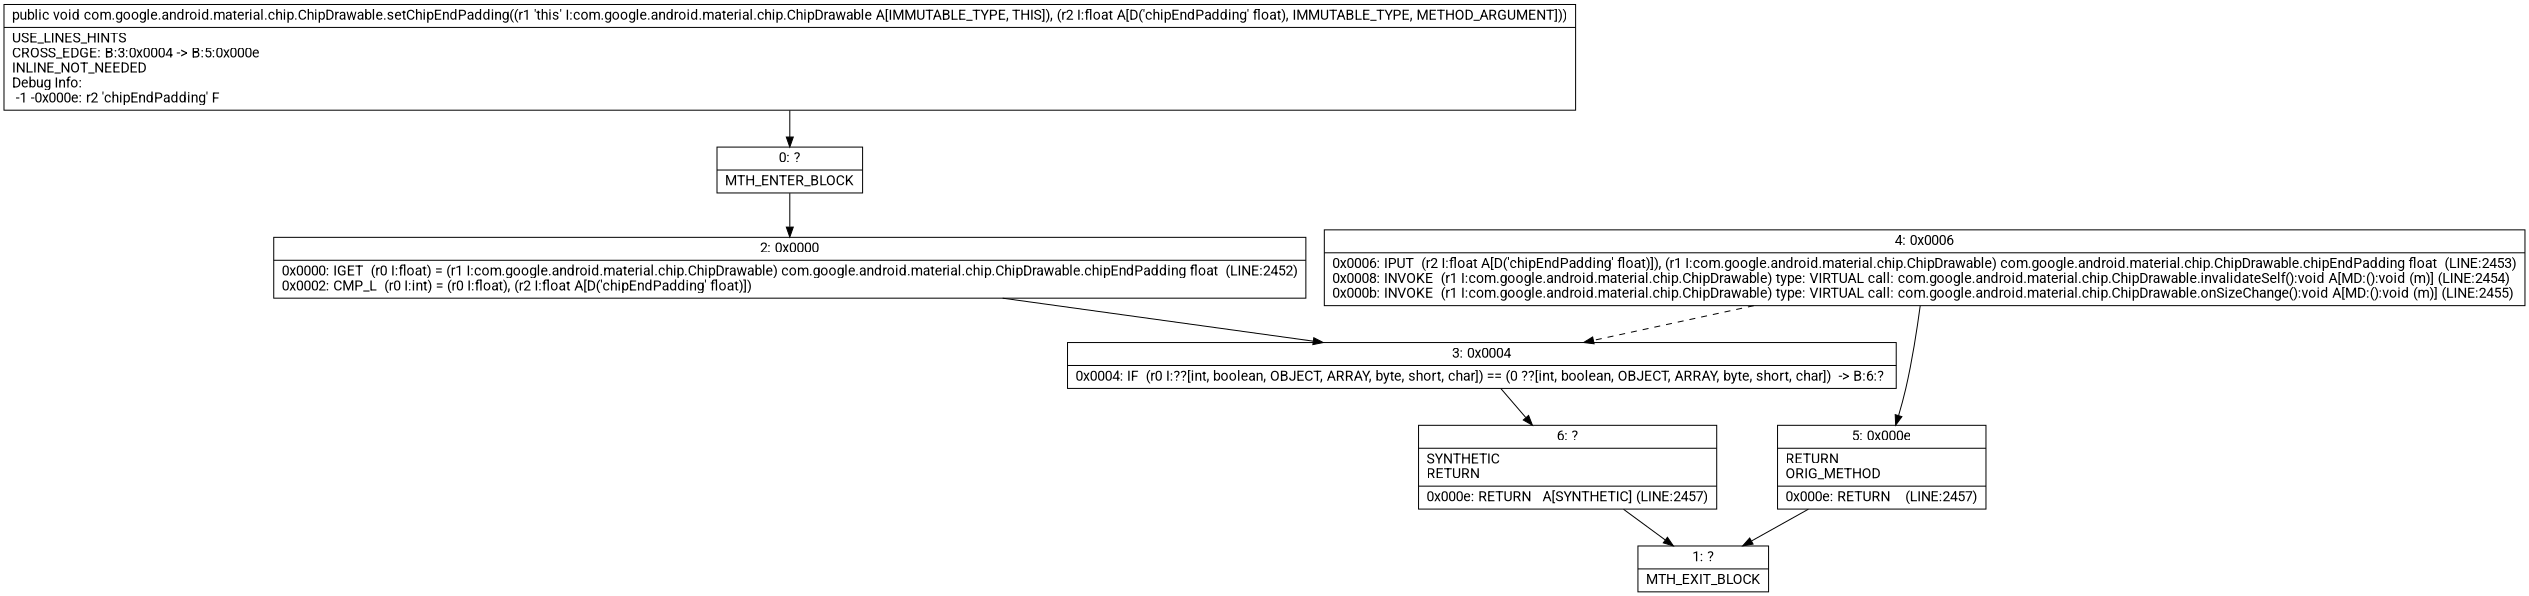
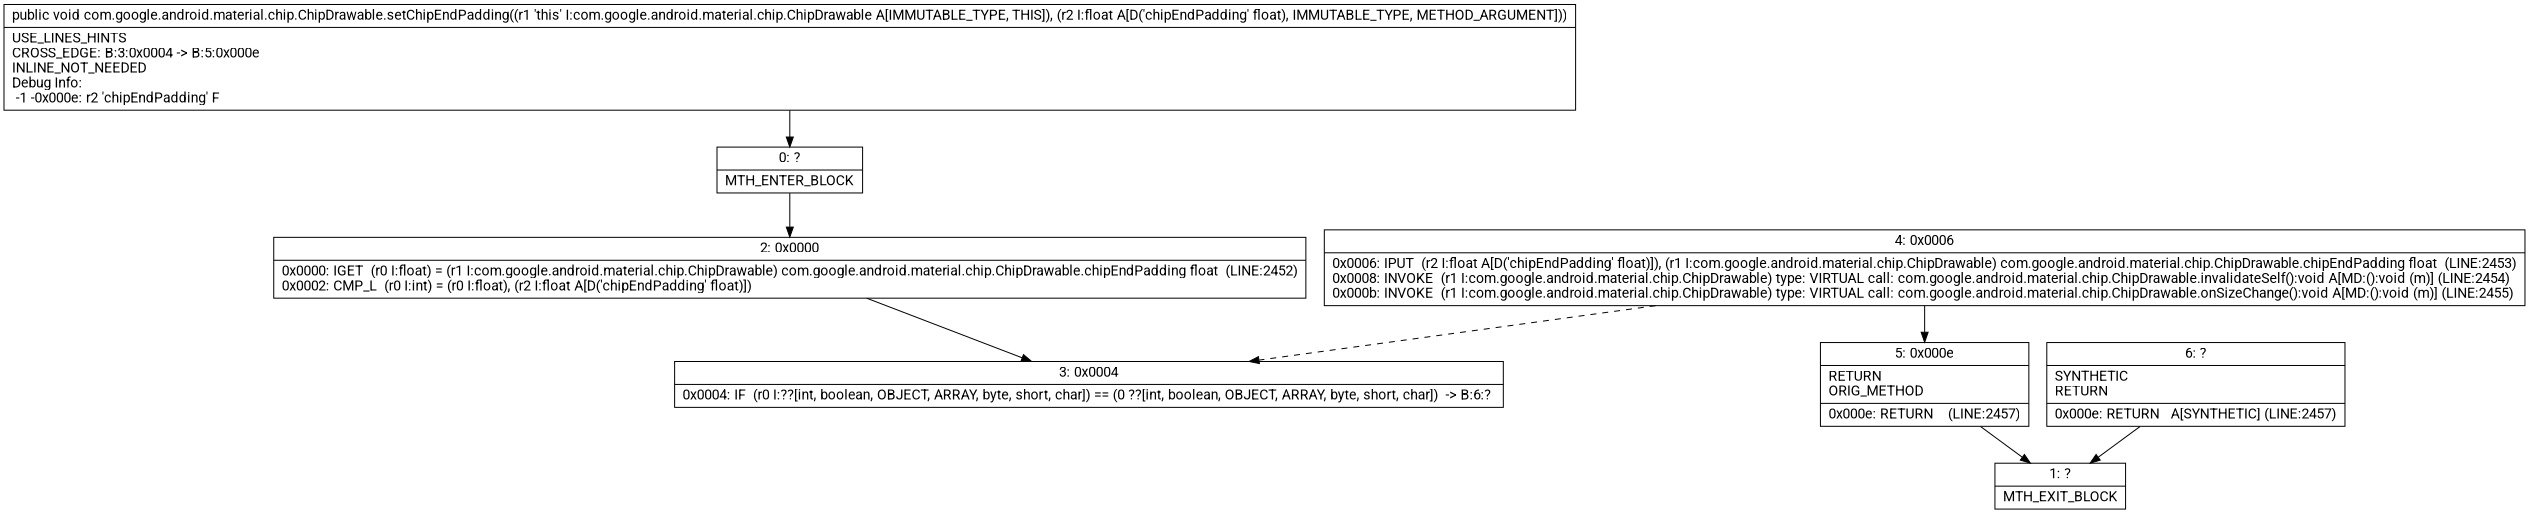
(1513, 403) -> none
